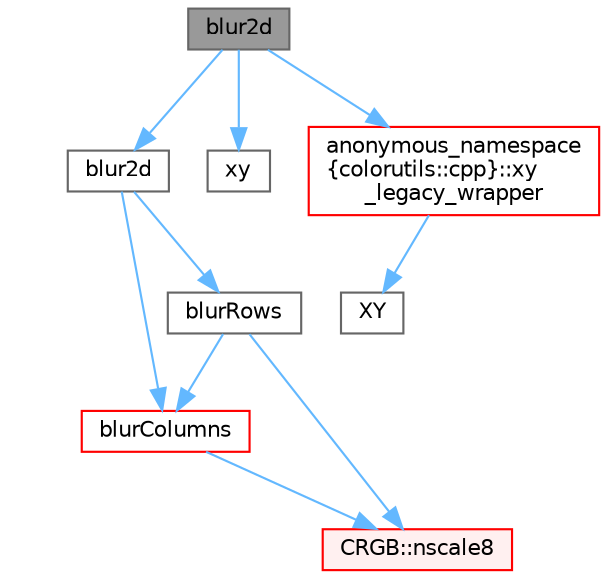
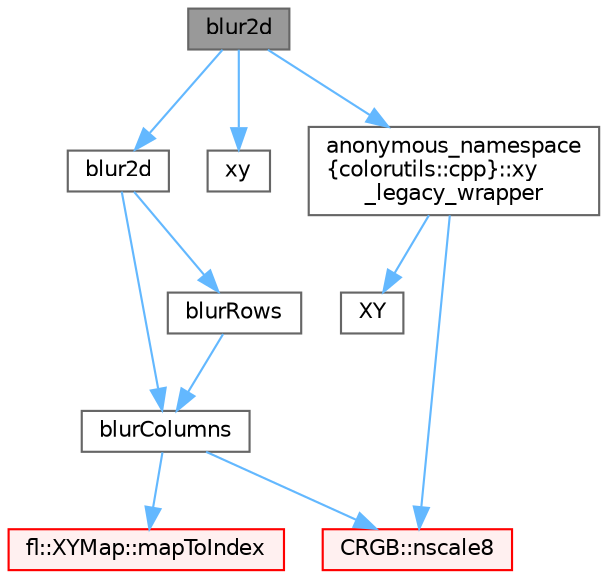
(454, 171) -> (454, 171)
(319, 423) -> (436, 361)
(166, 431) -> (166, 431)
none -> (146, 550)
